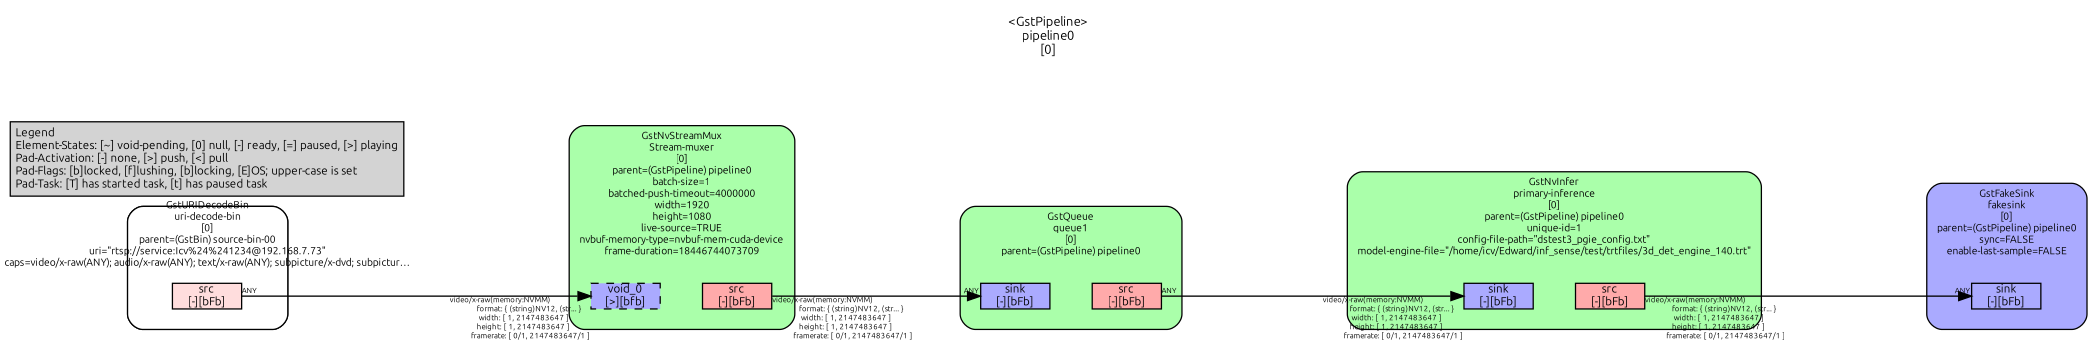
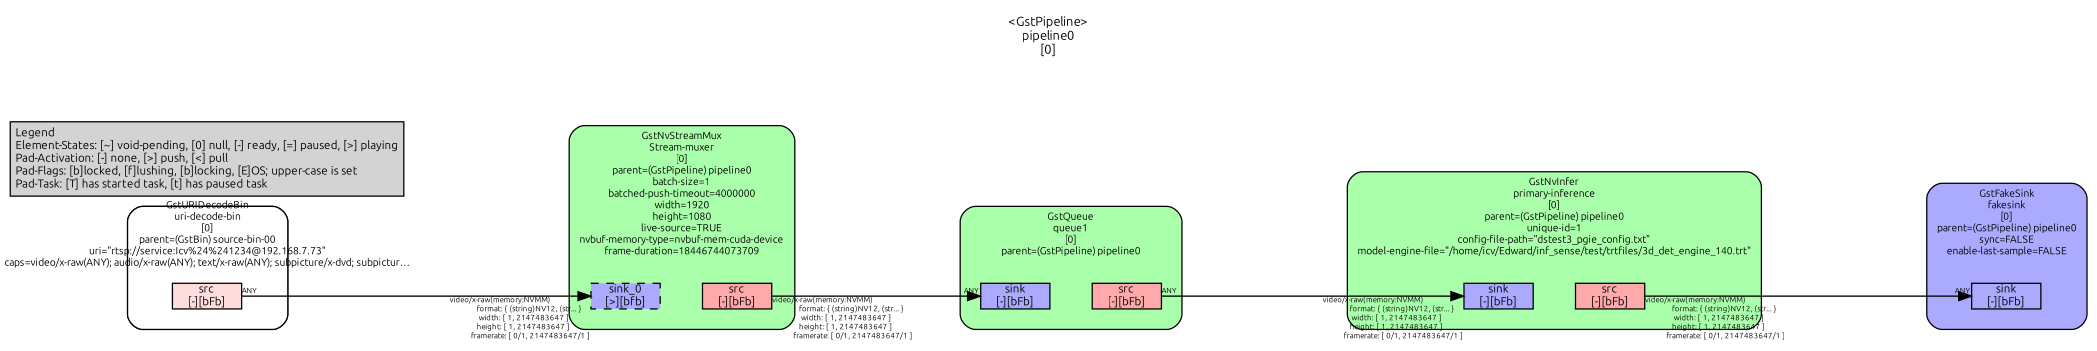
(626, 296) -> (626, 296)
